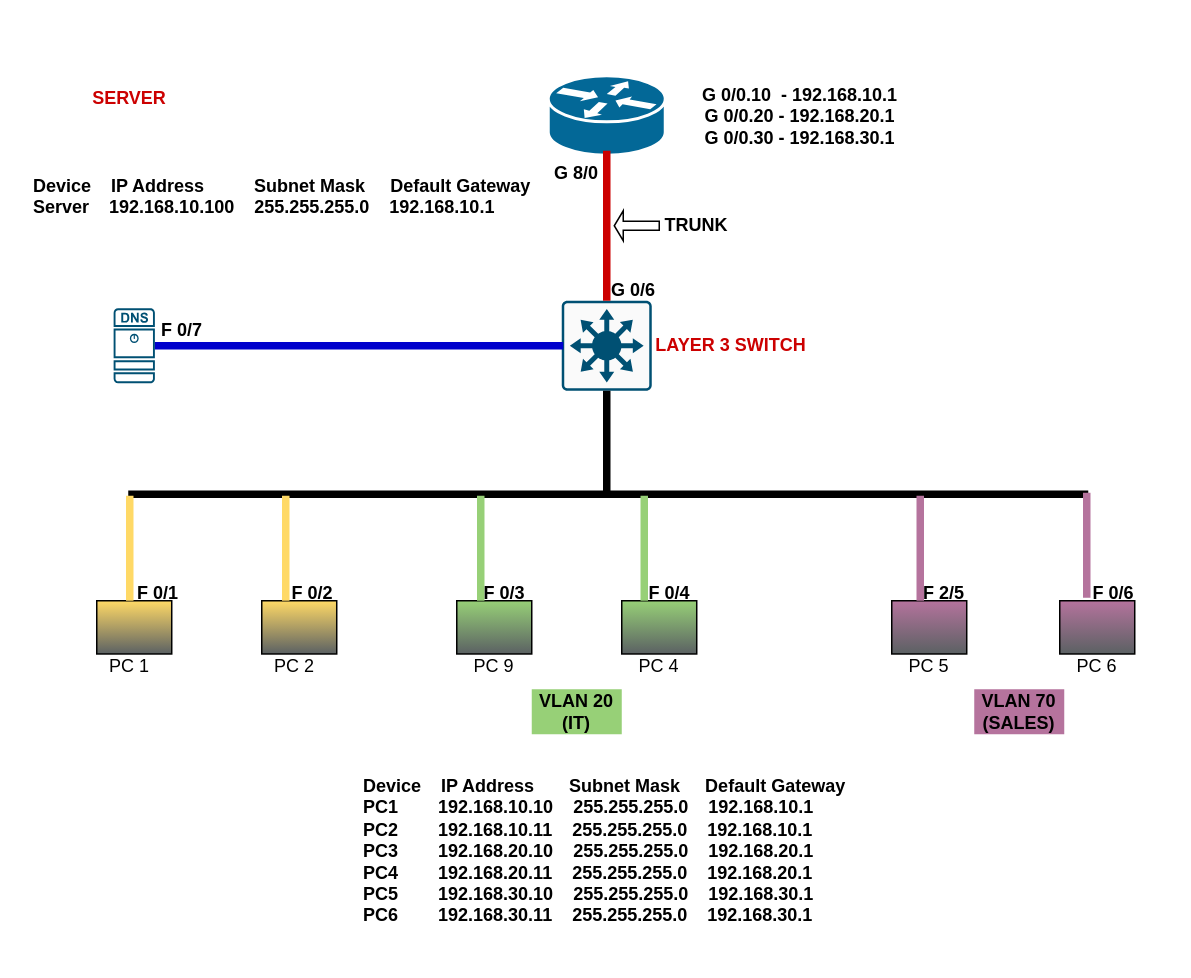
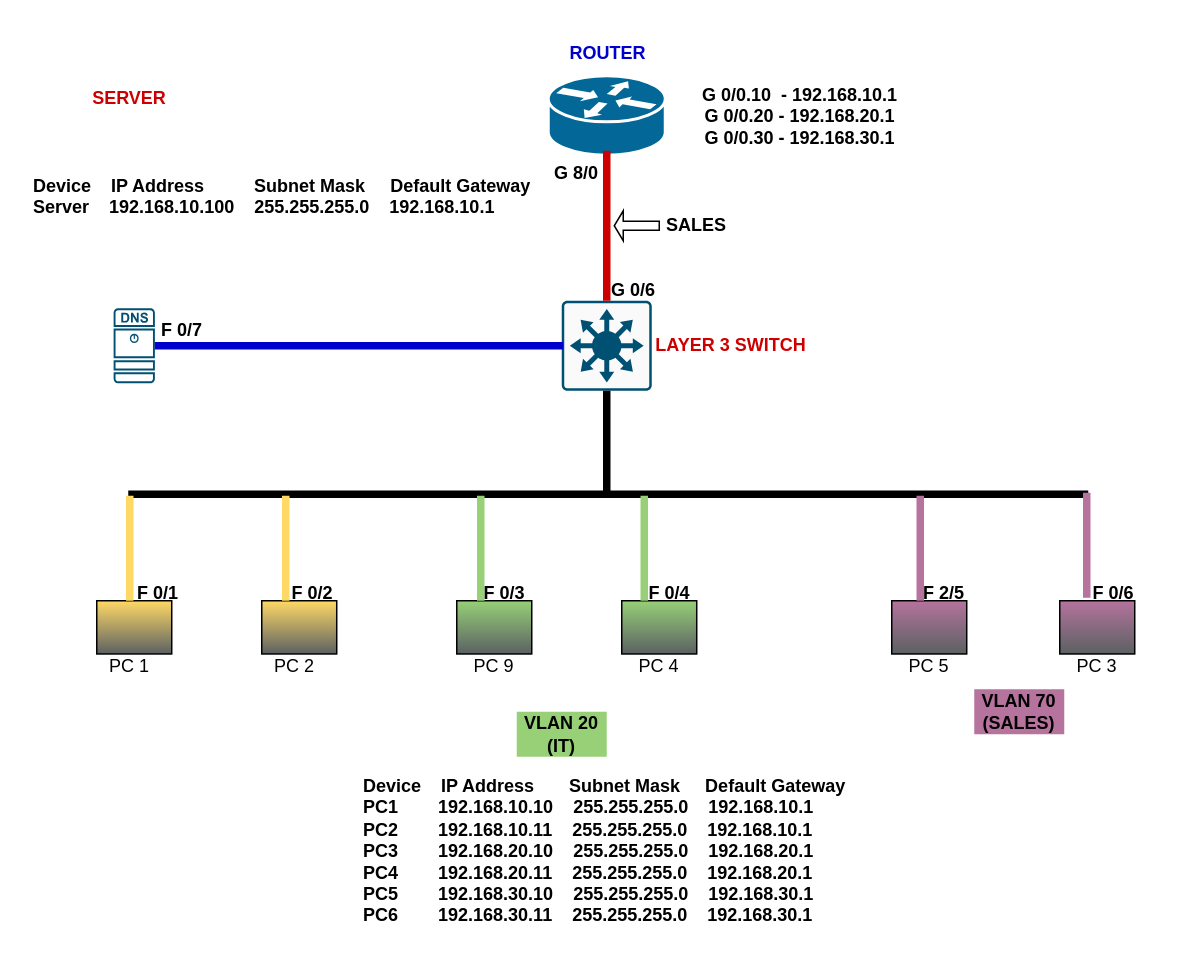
none -> (608, 53)
(697, 226) -> (697, 226)
(1097, 667) -> (1097, 667)
(577, 712) -> (562, 734)
